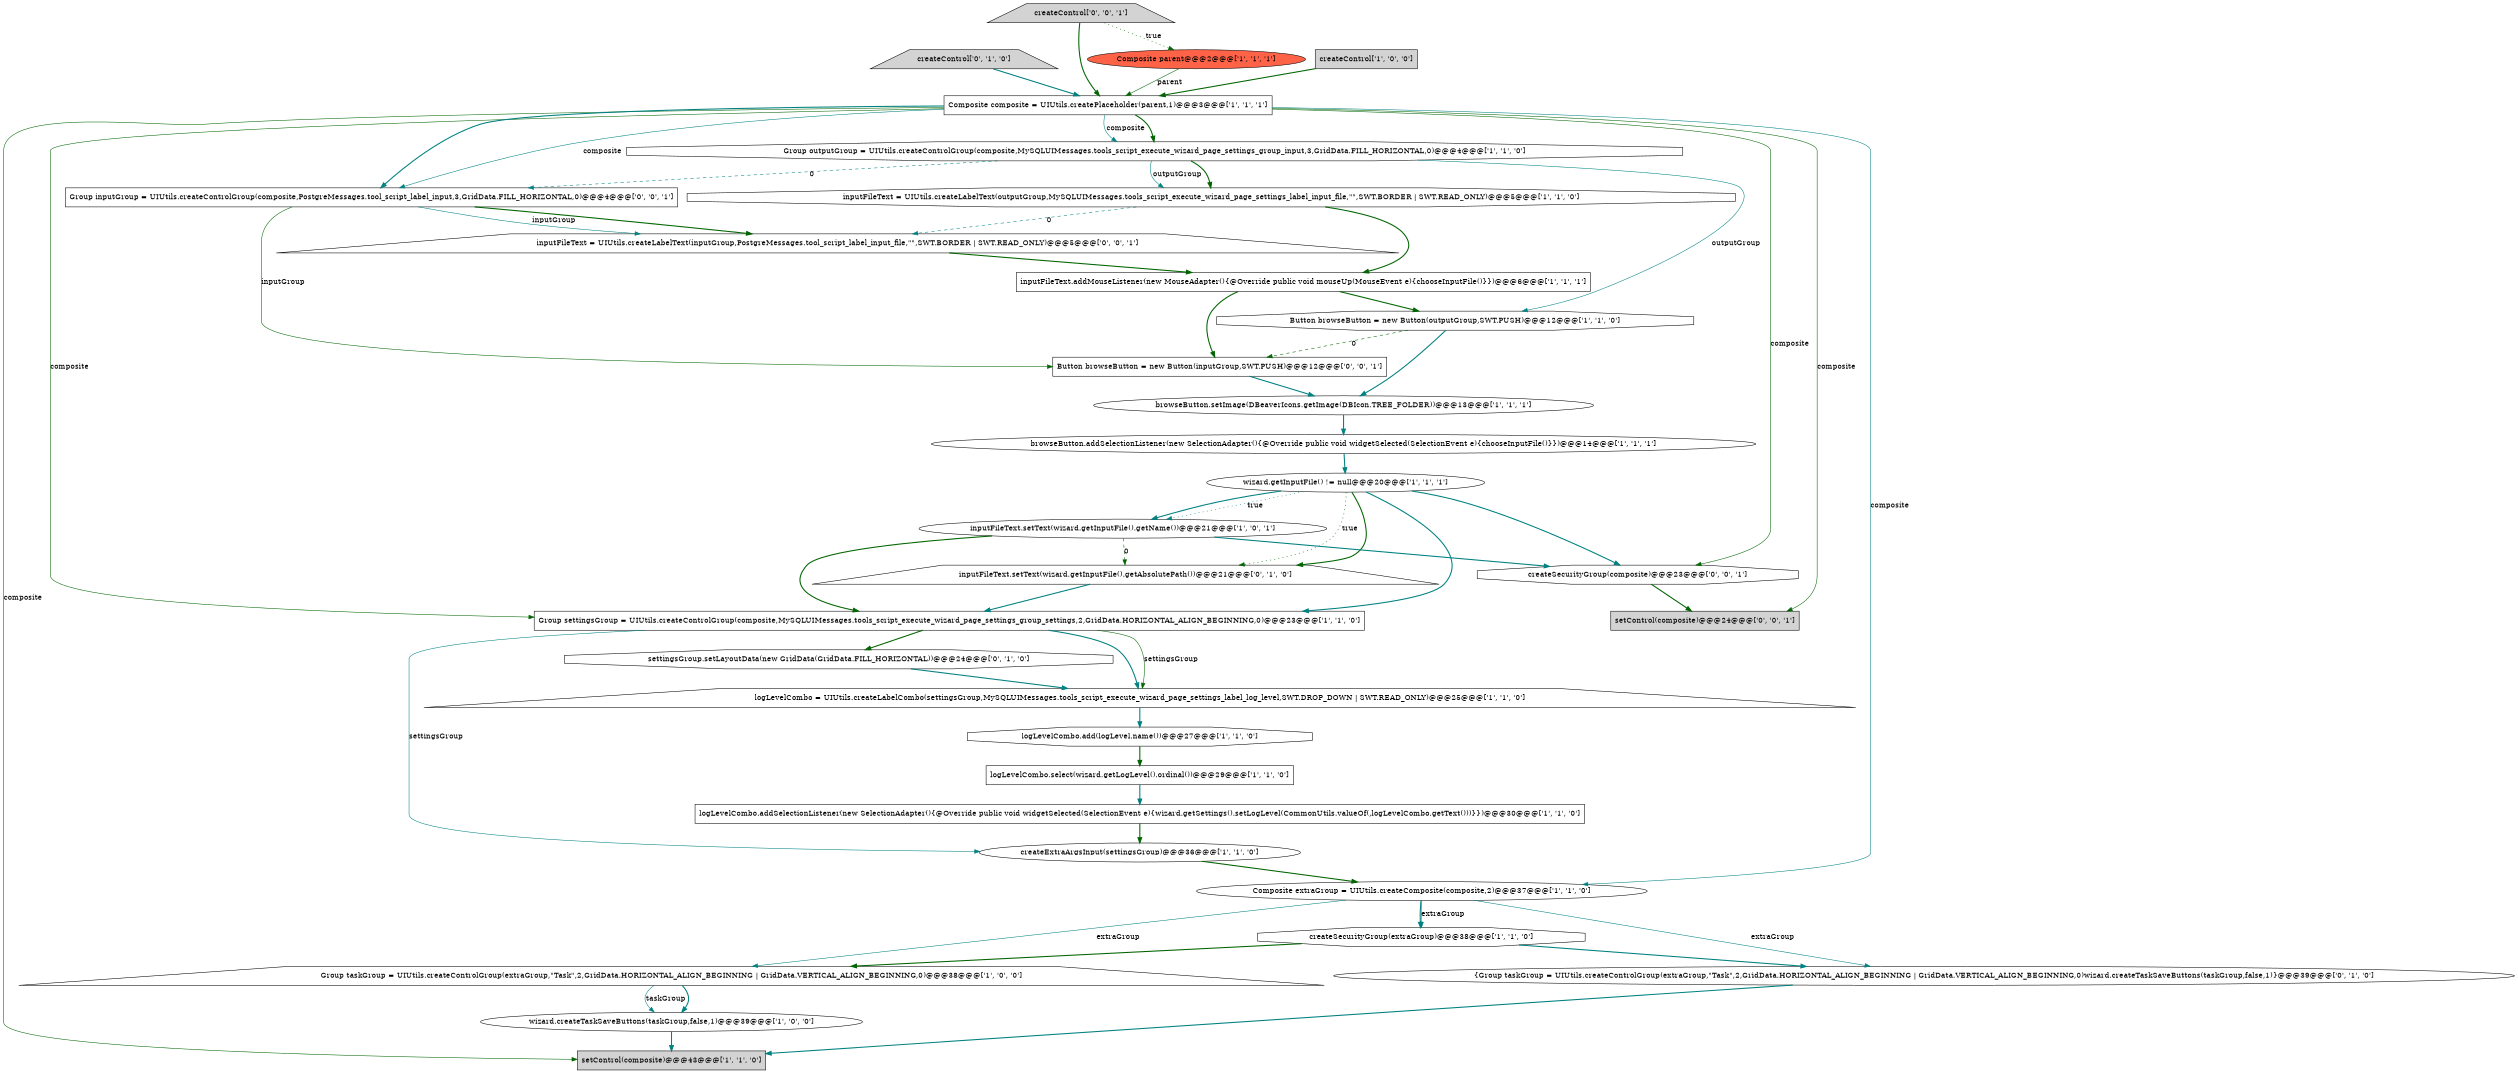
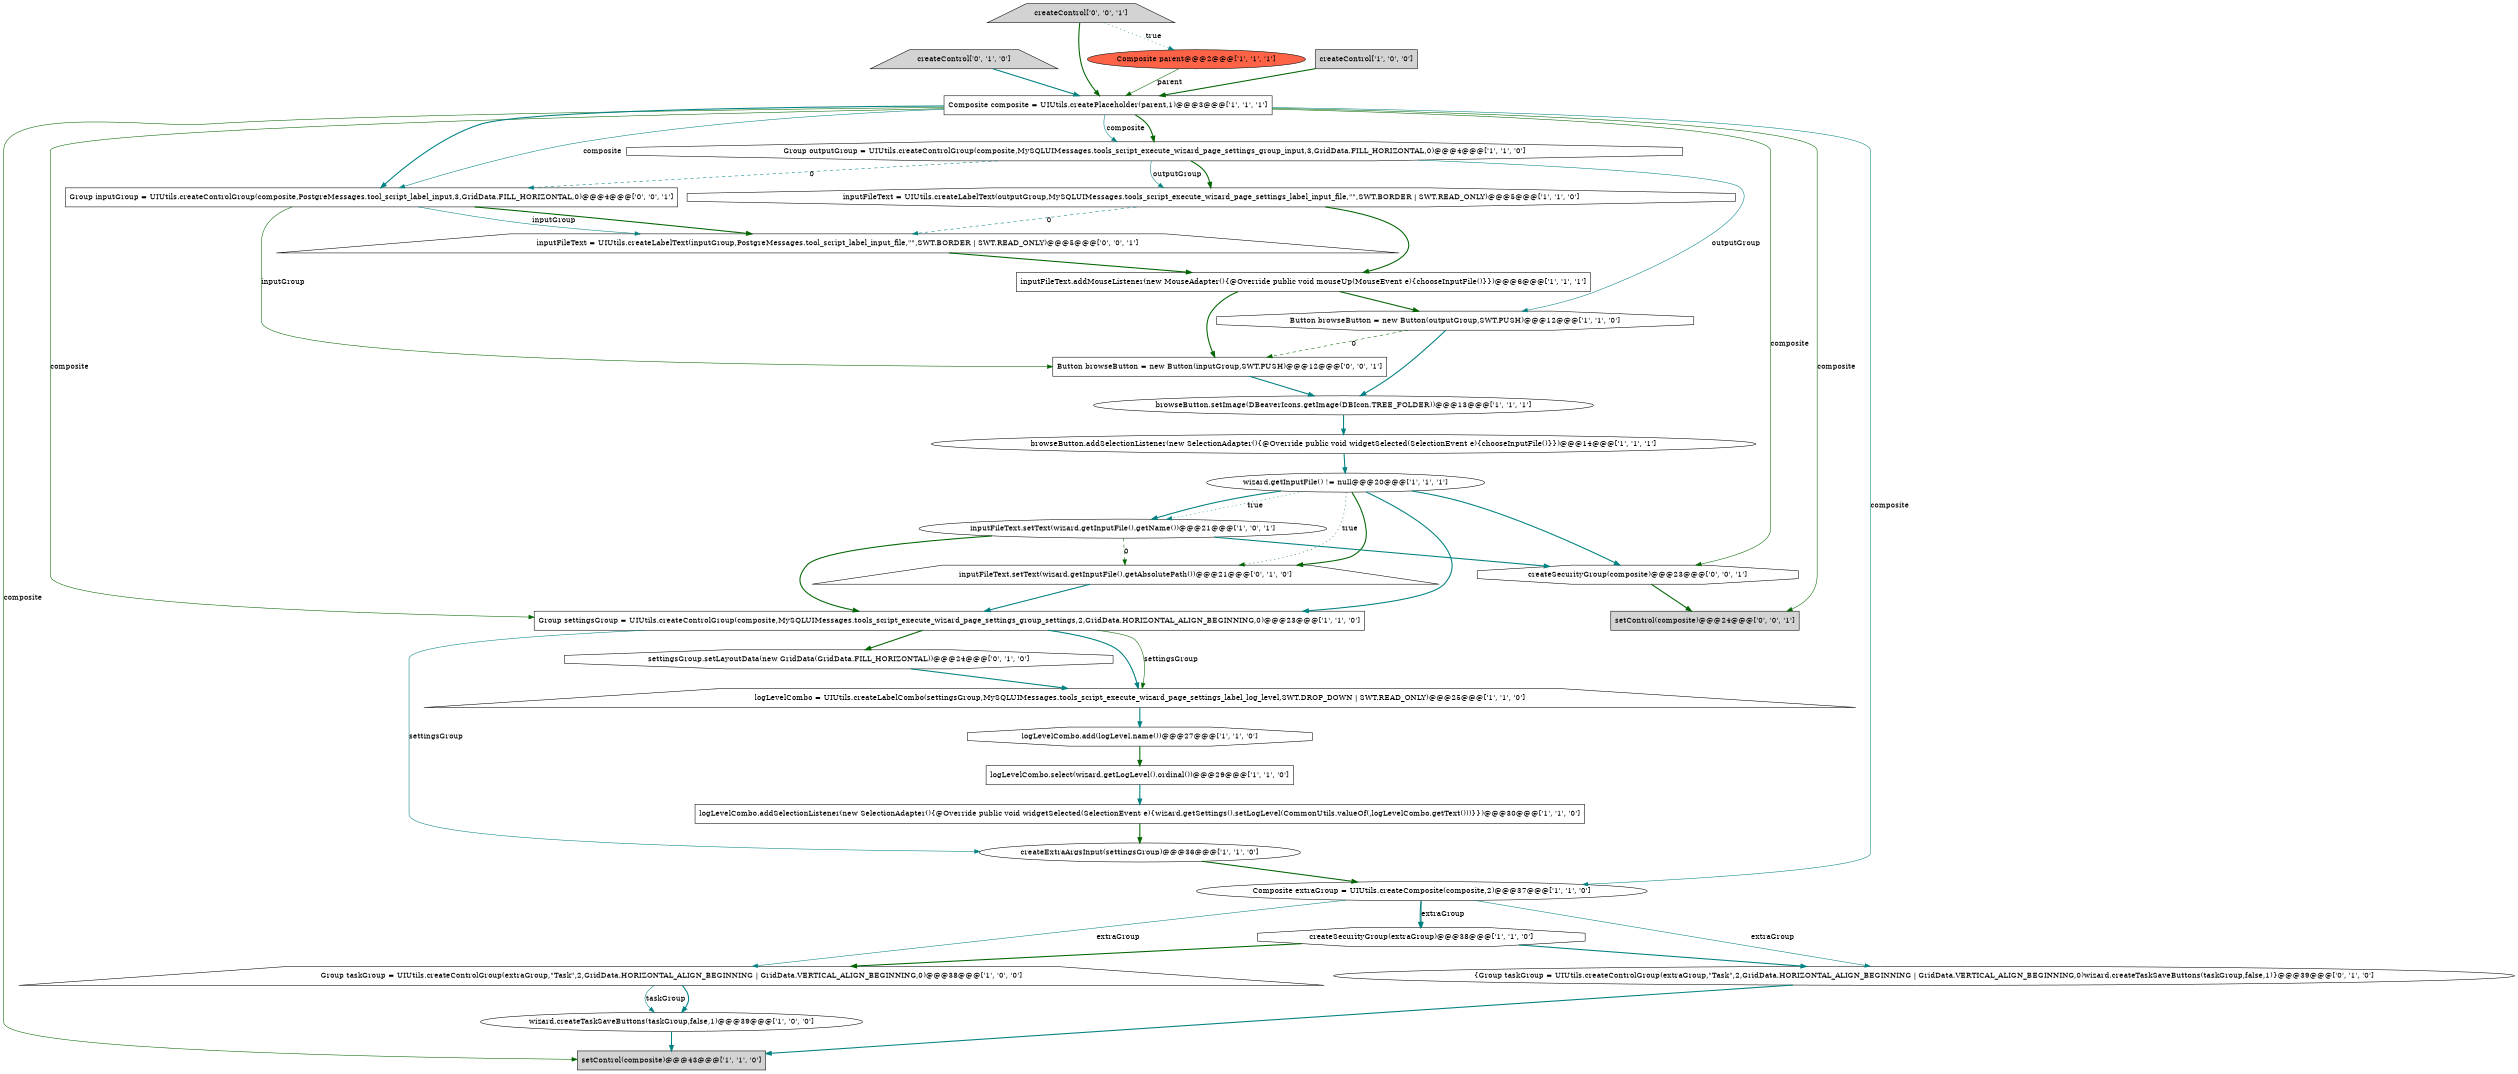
(1137, 35) -> (1137, 35)
